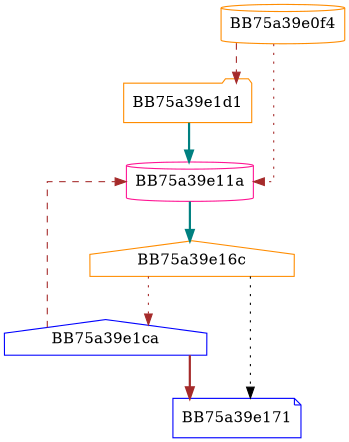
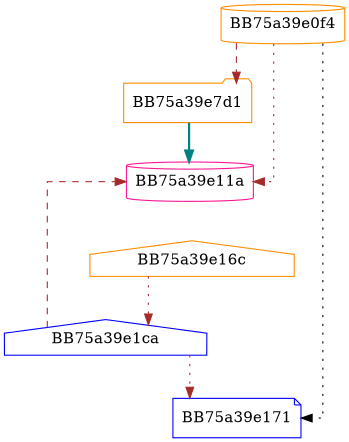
(188, 103) -> (188, 103)
(190, 216) -> none
(250, 332) -> (323, 236)
(190, 371) -> (190, 371)
